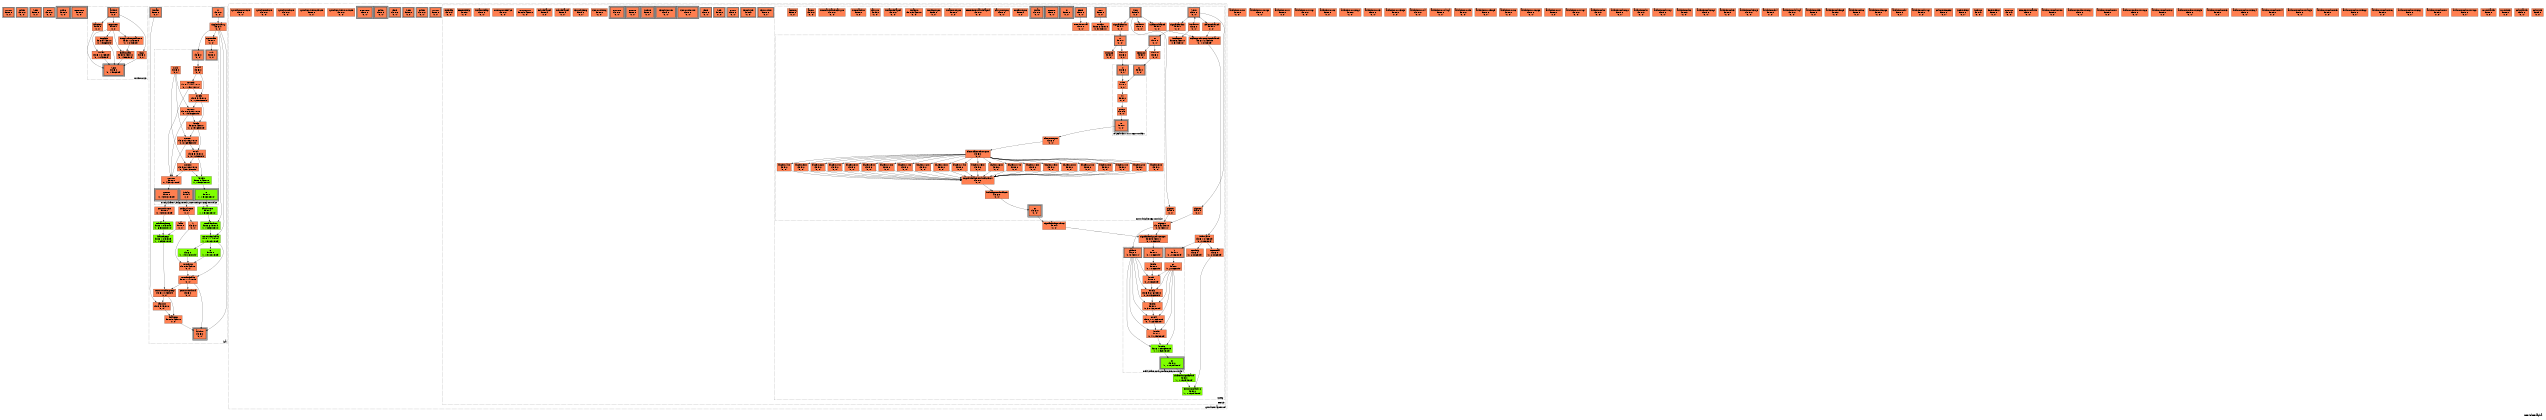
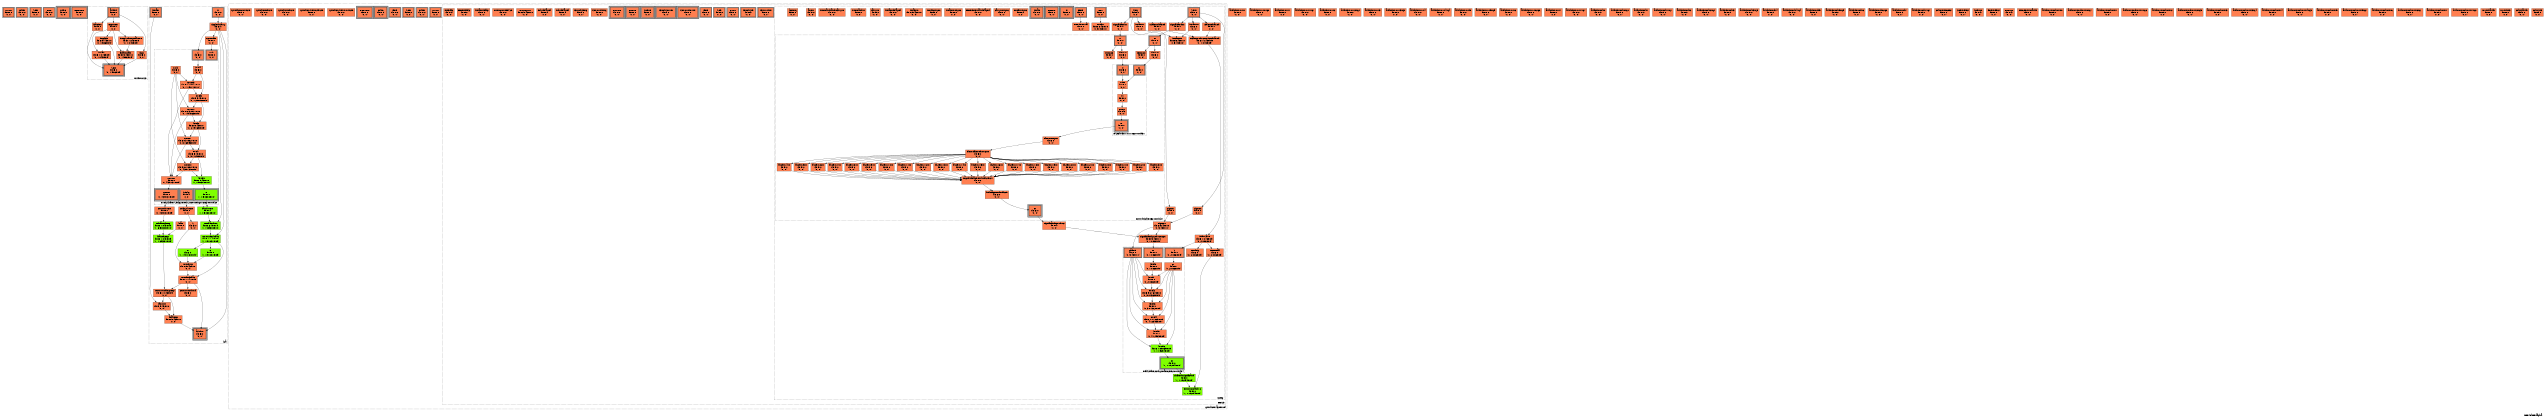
(1146, 19) -> none
(1195, 21) -> (1193, 19)
none -> (1157, 33)
none -> (183, 77)
